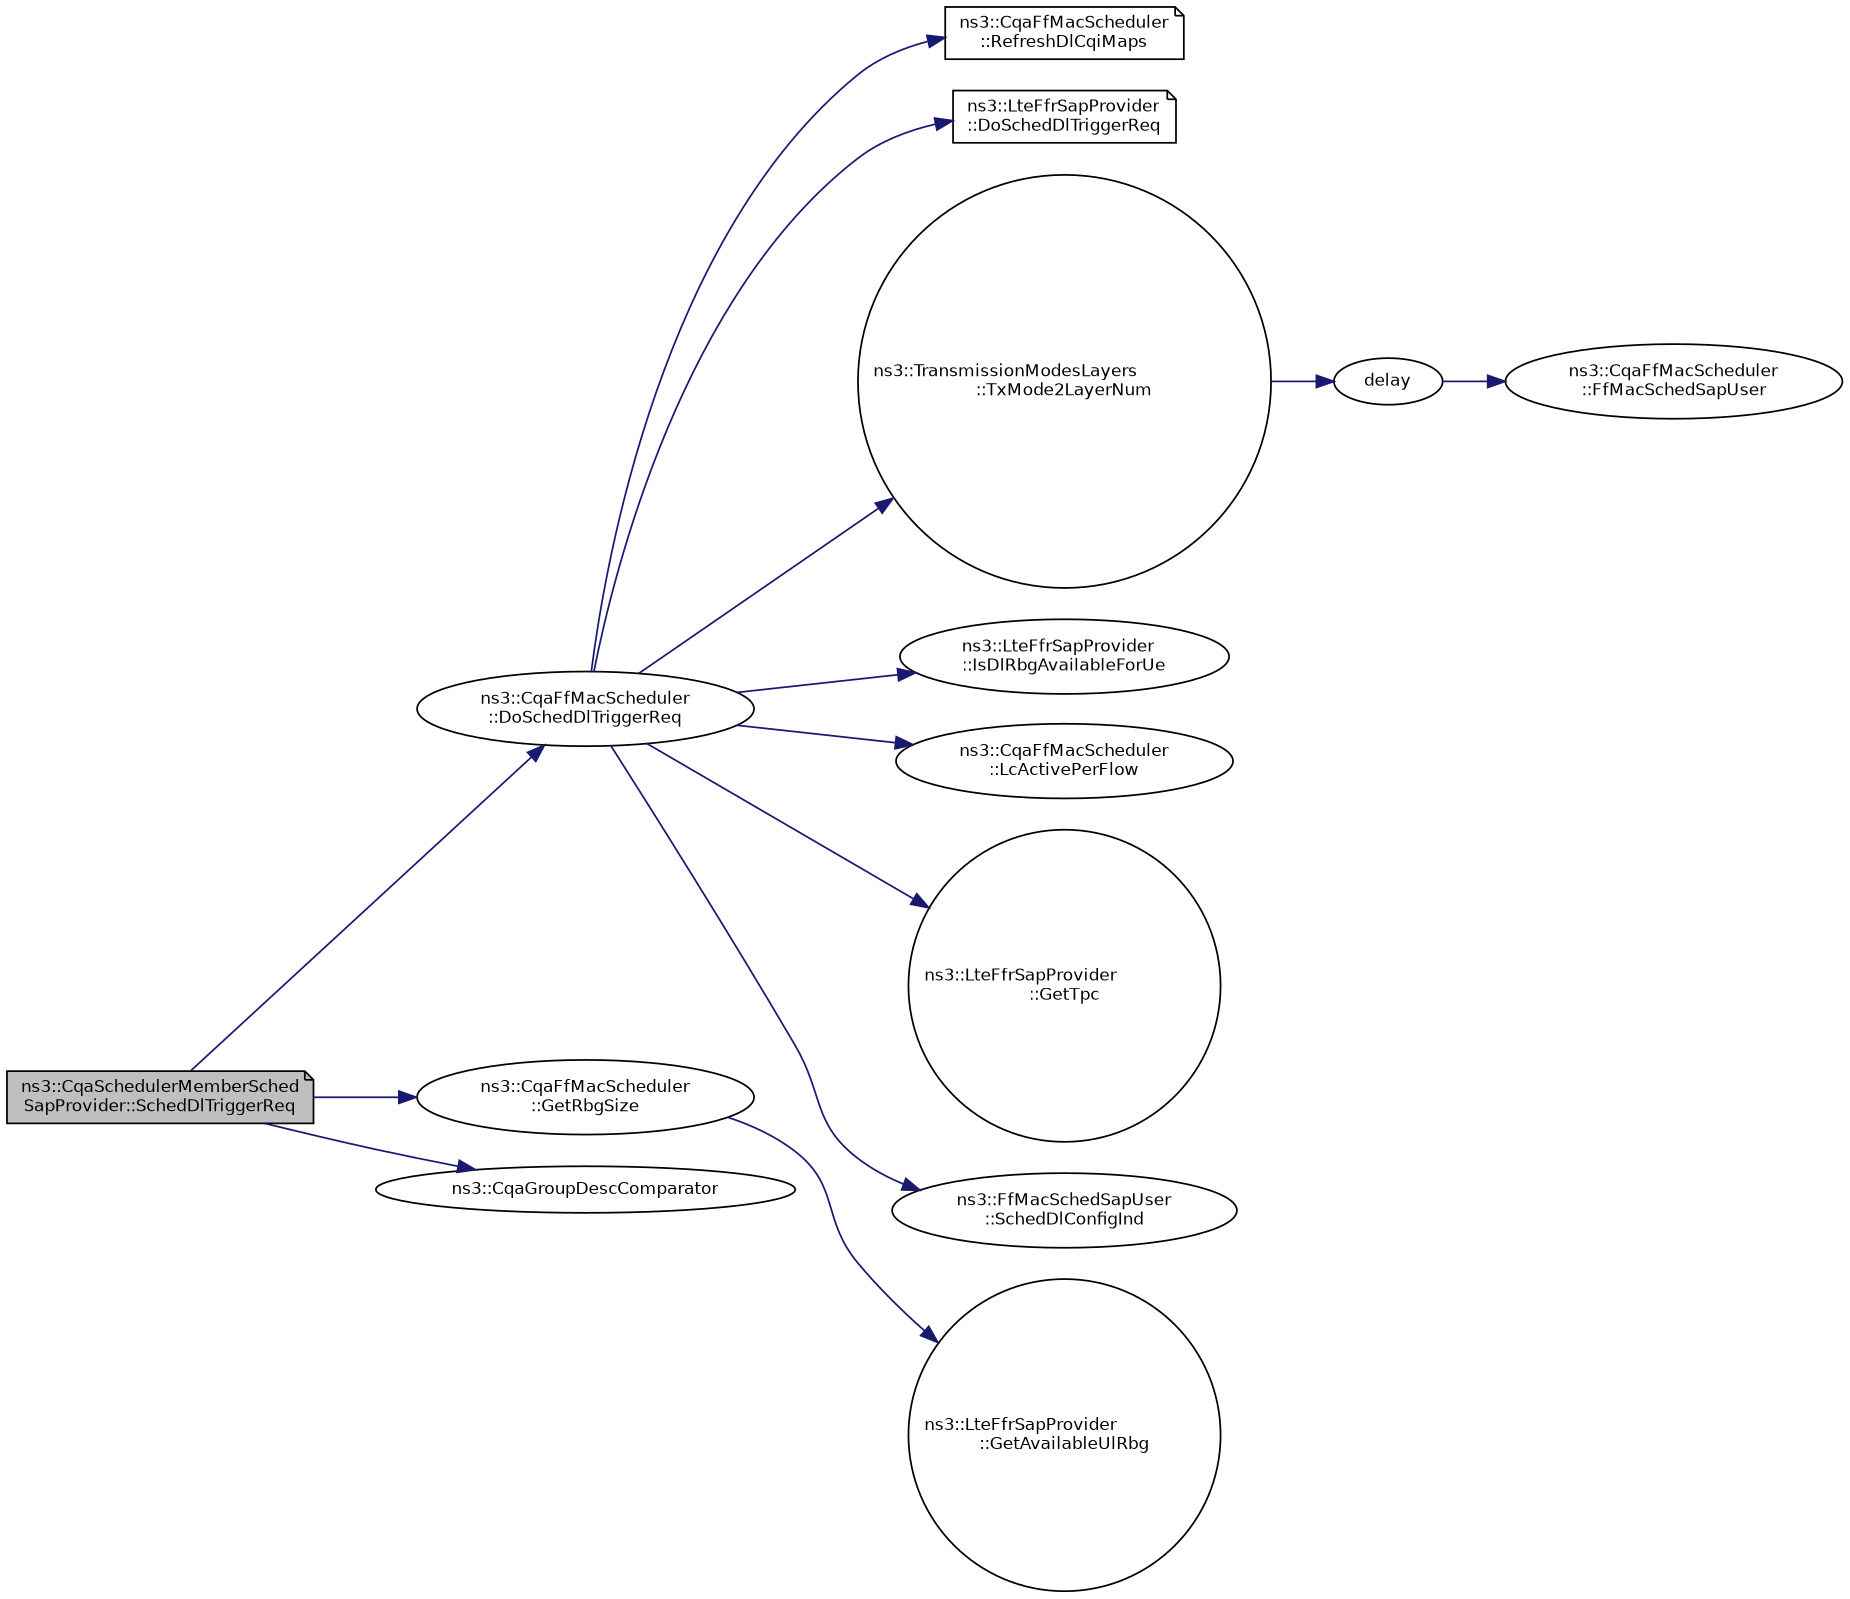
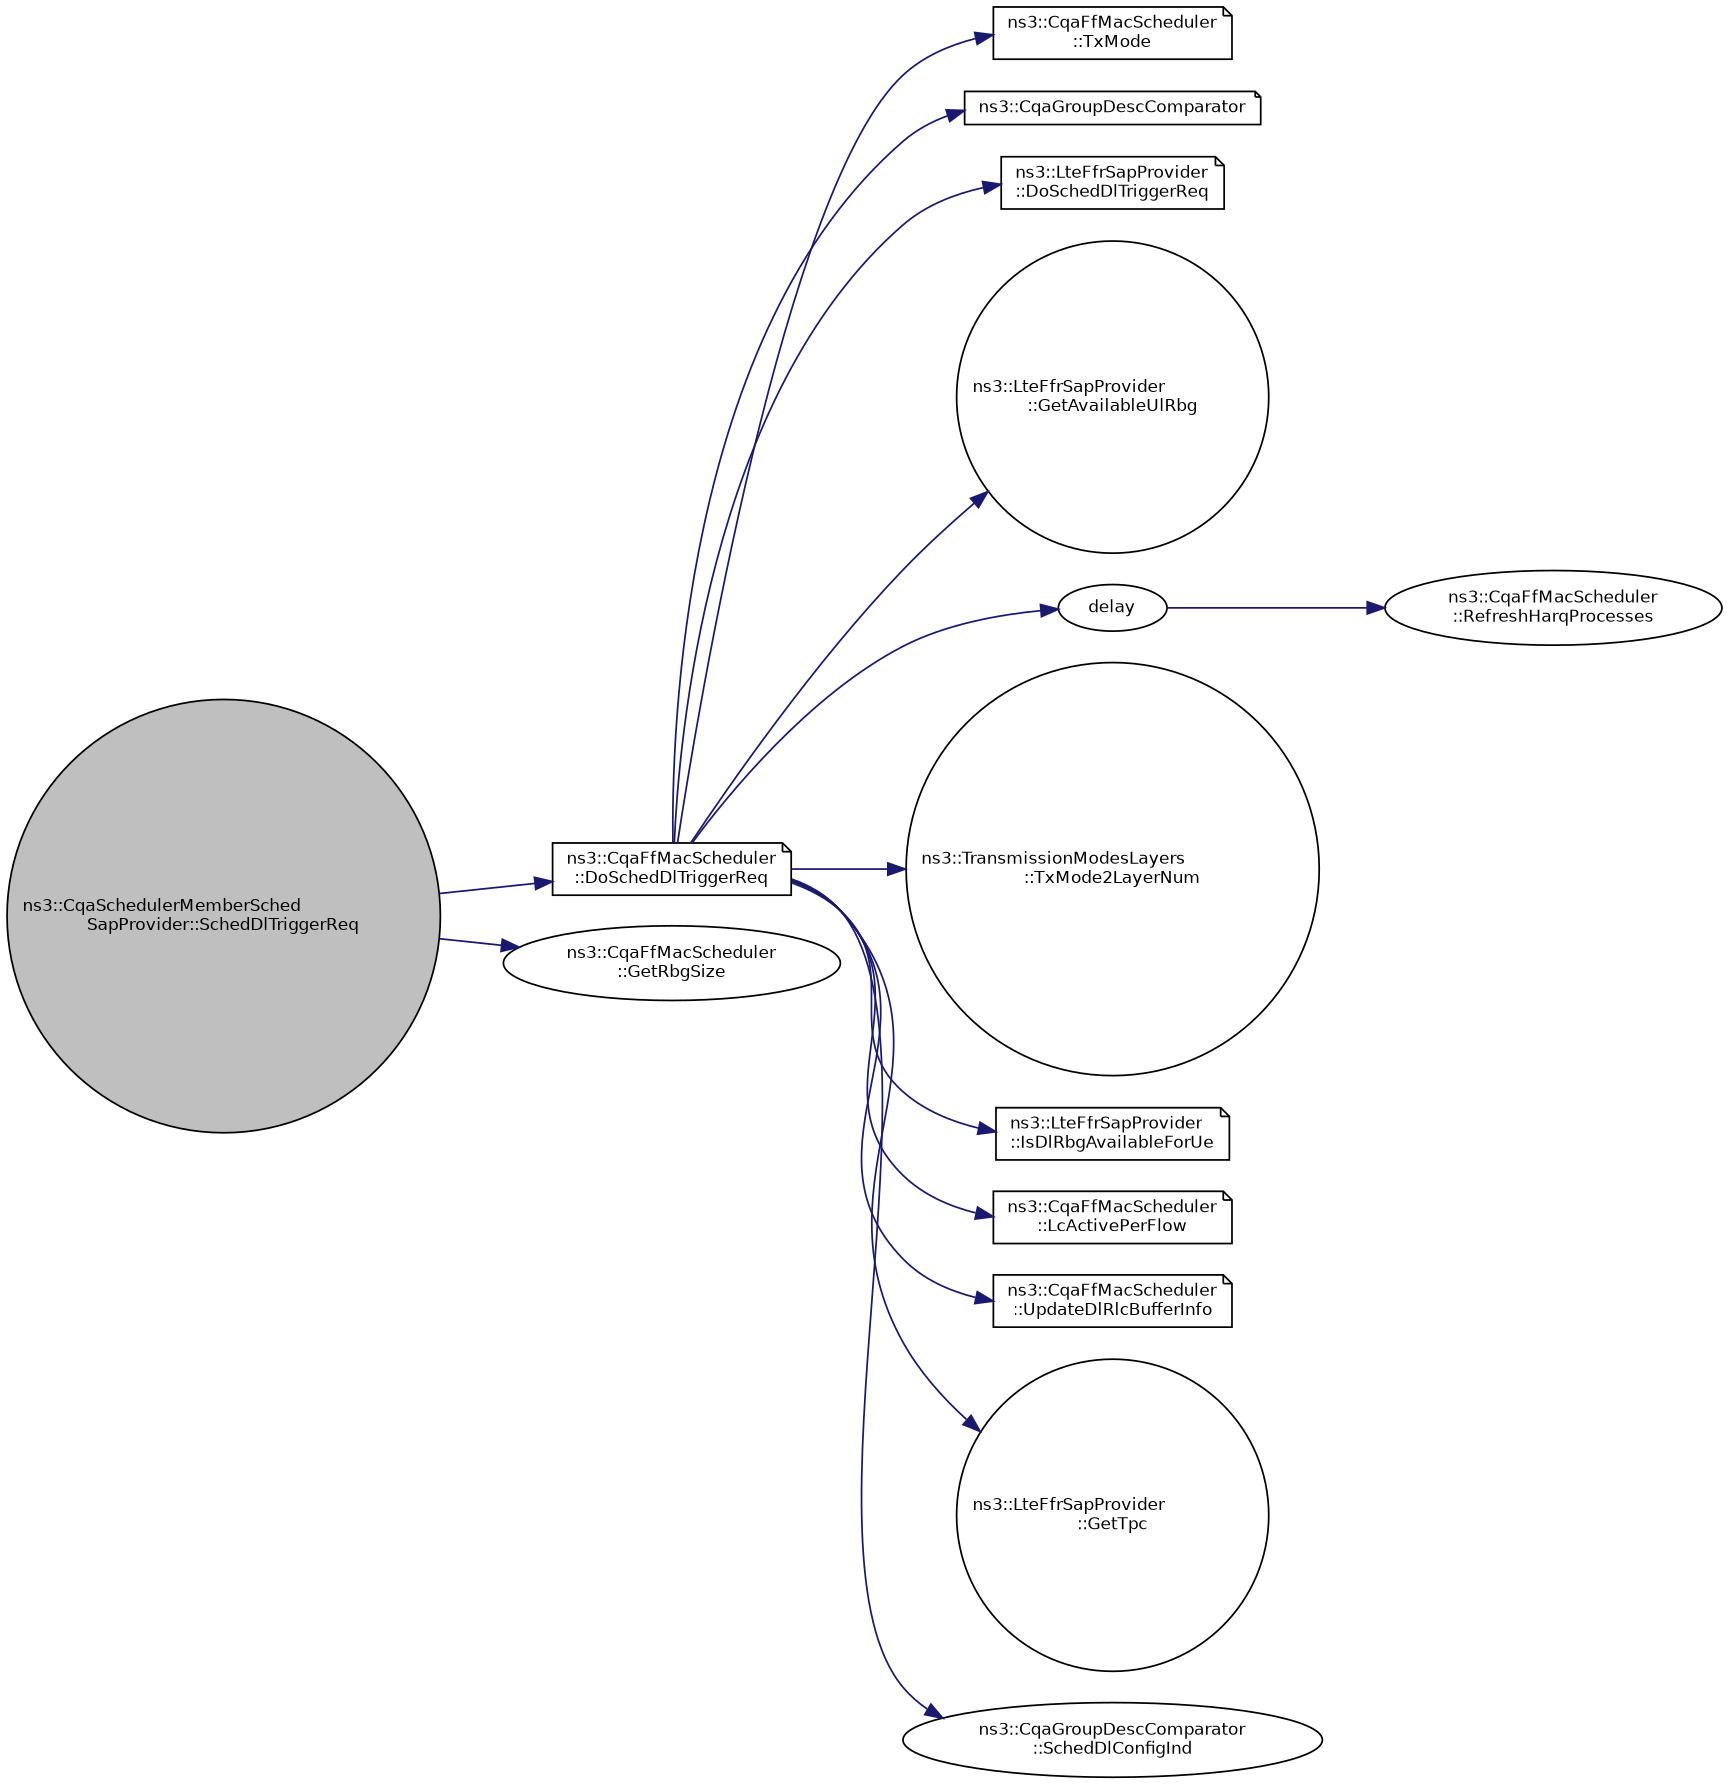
(1065, 33) -> (1113, 33)
(1294, 381) -> (841, 686)
(1674, 381) -> (1553, 608)
(1065, 657) -> (1113, 1134)
(586, 709) -> (672, 869)
(1065, 761) -> (1113, 1217)
(160, 1097) -> (224, 916)
(361, 1146) -> (726, 442)
(586, 1190) -> (1113, 108)
(1065, 1210) -> (1113, 1740)
(833, 1214) -> (822, 664)
none -> (1113, 1301)
